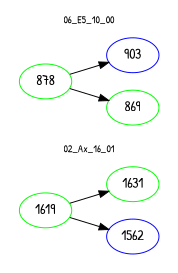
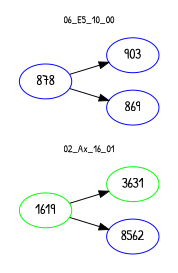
(46, 81) -> (46, 81)
(133, 108) -> (133, 108)
(133, 184) -> (133, 184)
(133, 237) -> (133, 237)
